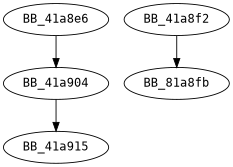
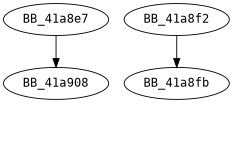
(56, 20) -> (56, 20)
(56, 83) -> (56, 83)
(177, 83) -> (177, 83)
(56, 147) -> none
